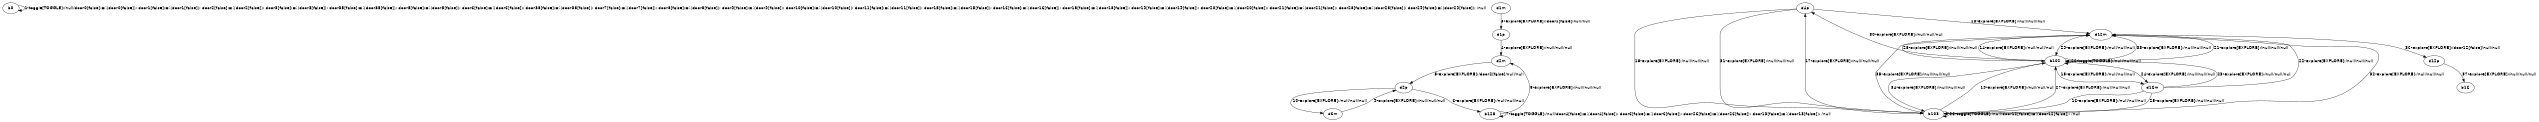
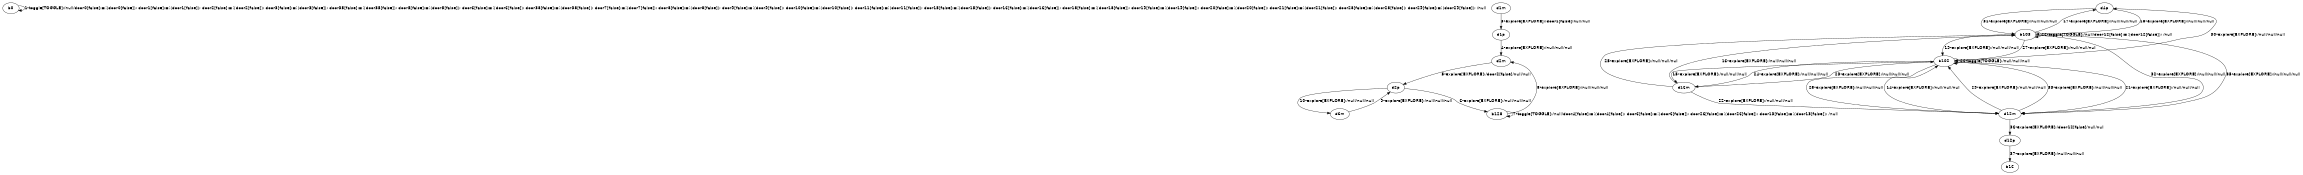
(1950, 21) -> none
(1944, 77) -> none
